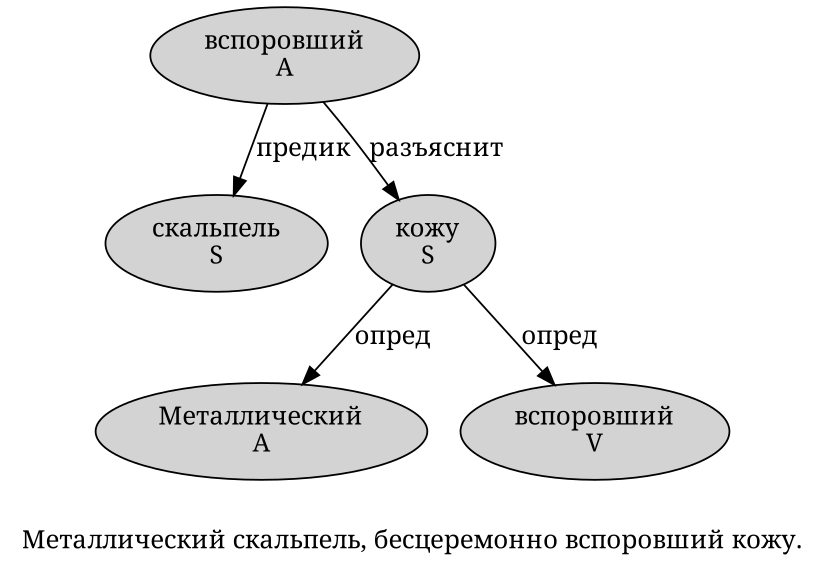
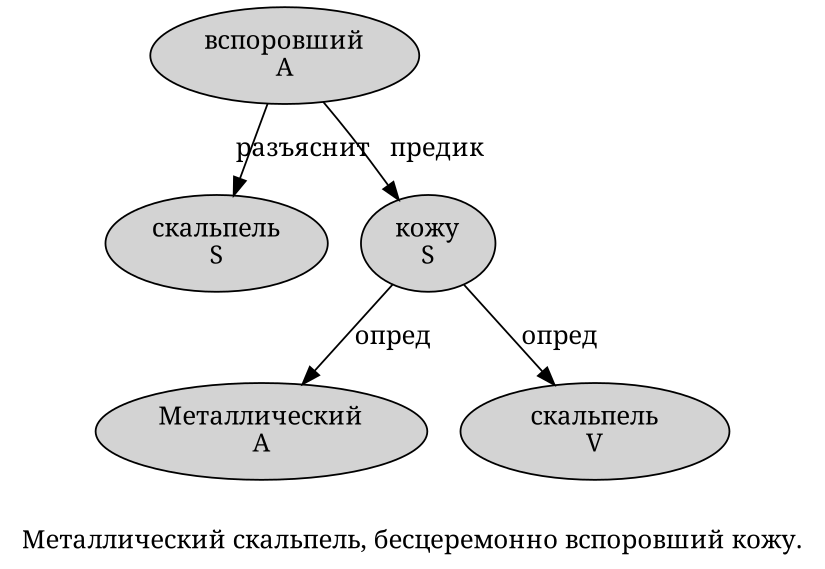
(304, 149) -> (304, 149)
(437, 149) -> (437, 149)
(595, 431) -> (595, 431)
